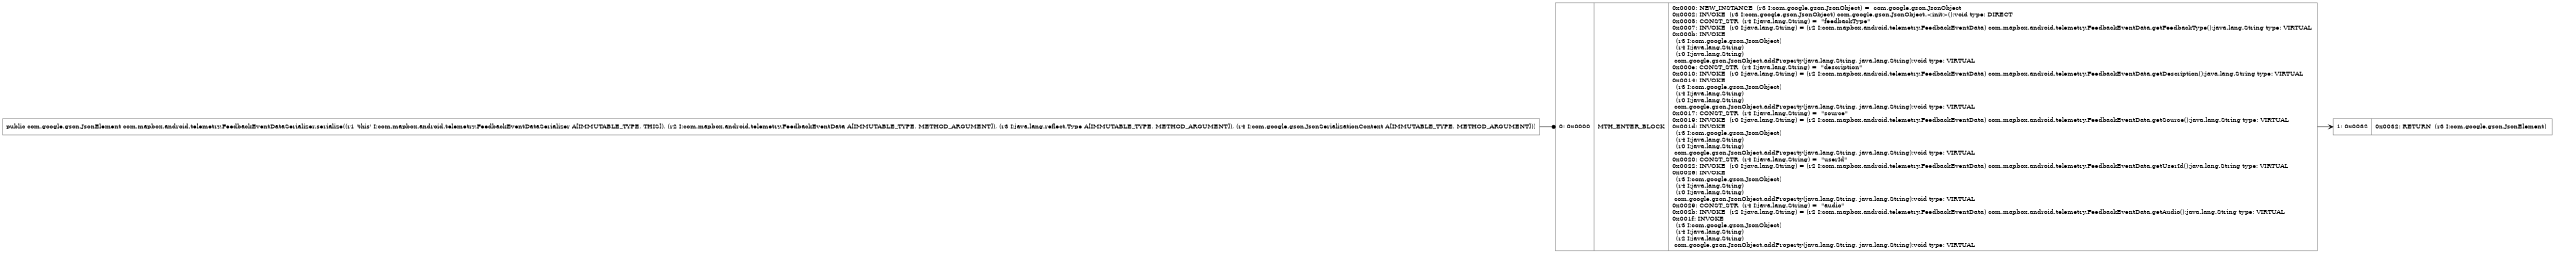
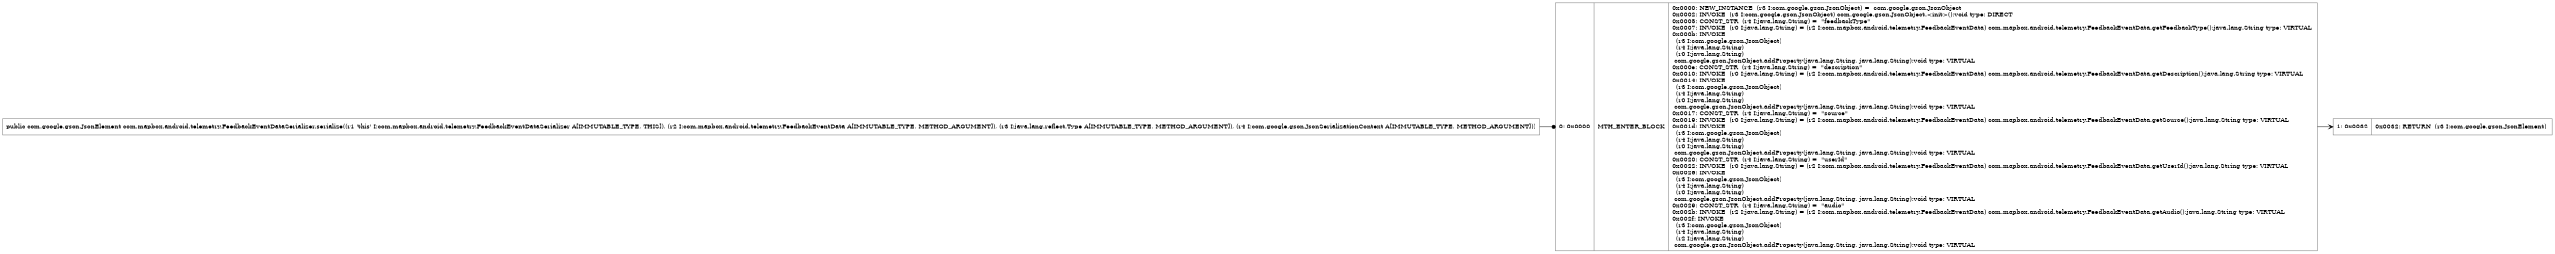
(1700, 219) -> (1700, 219)
